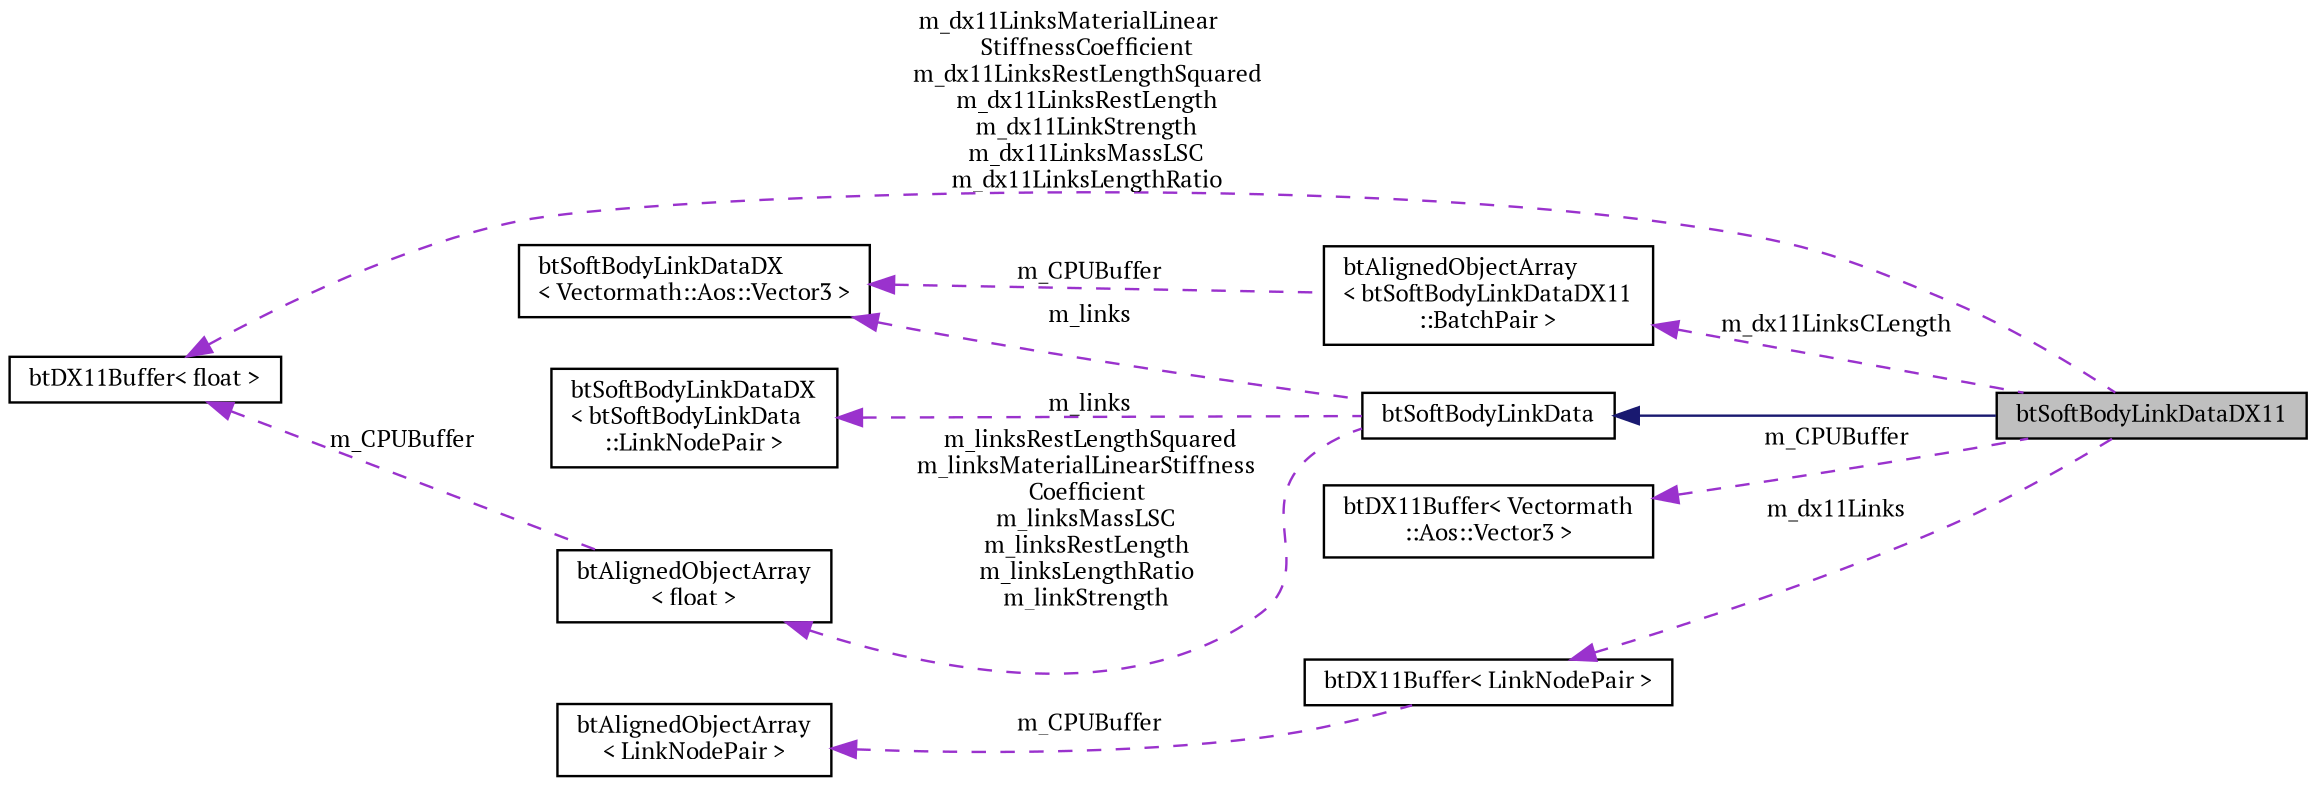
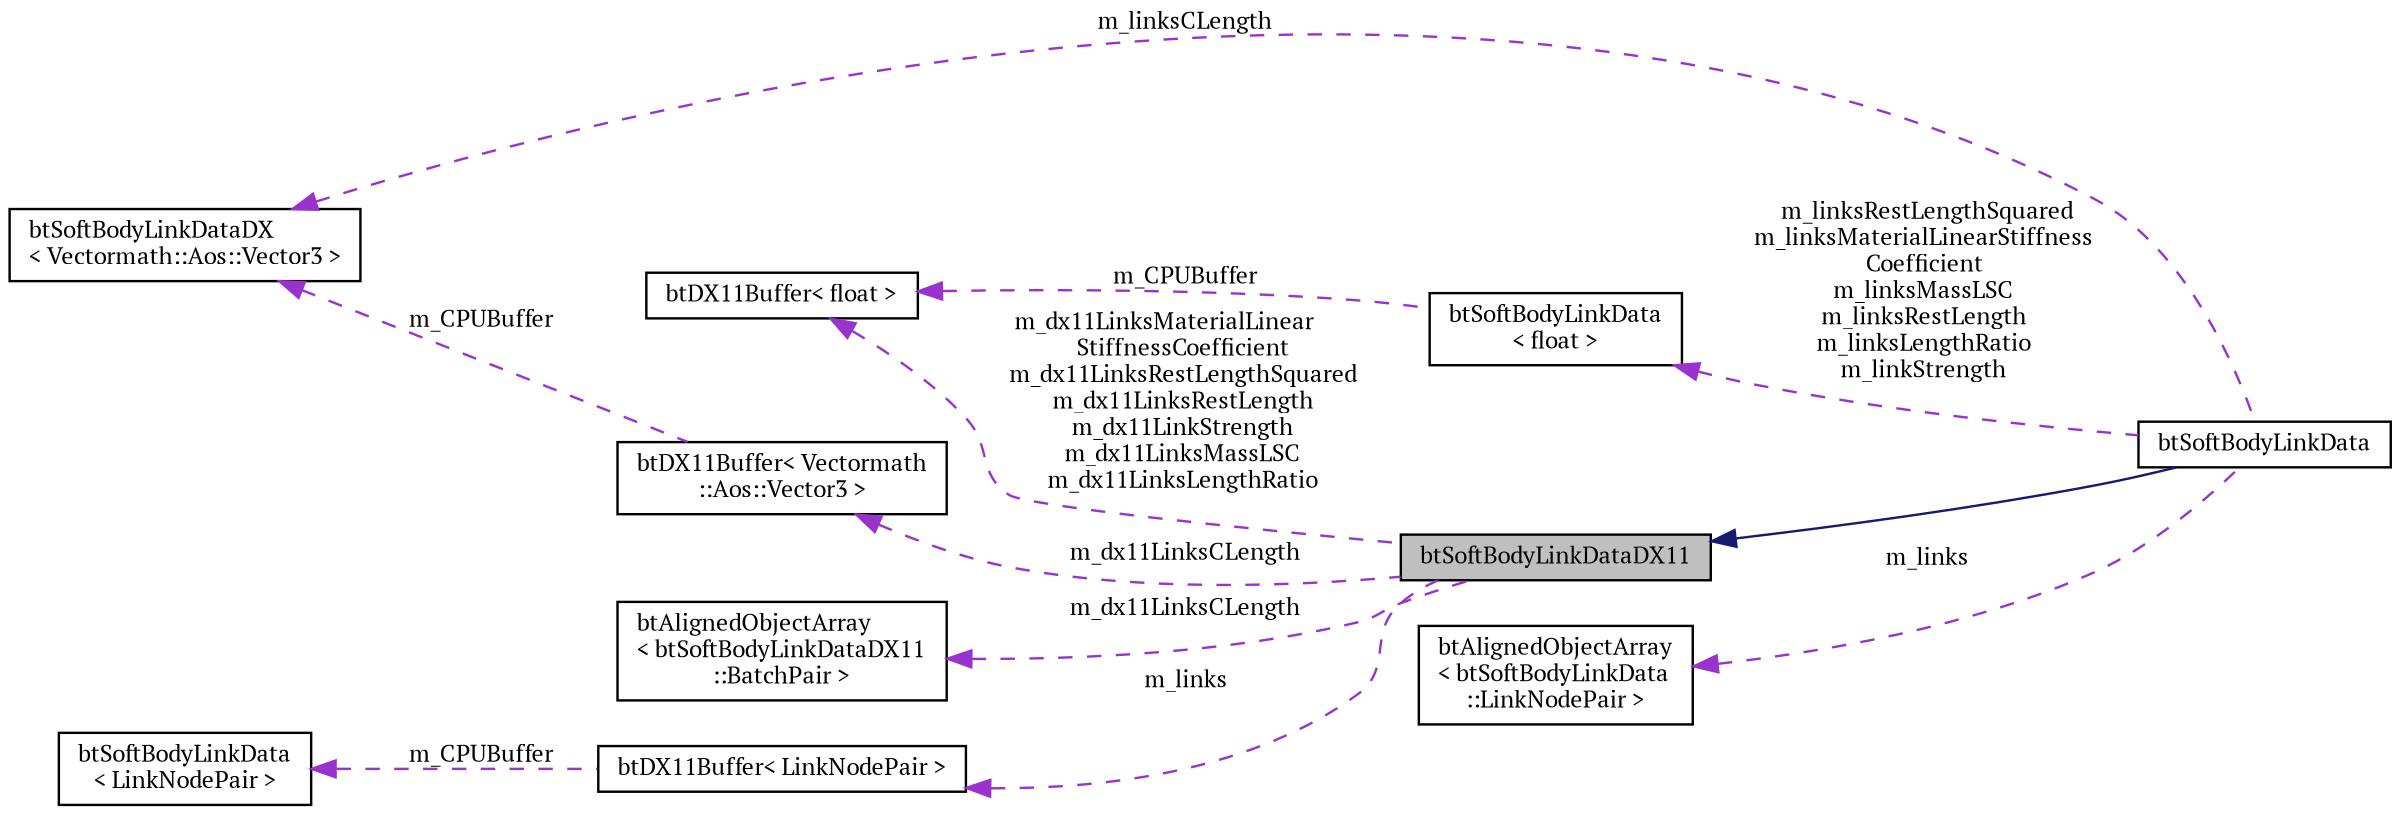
(1109, 289) -> (495, 366)
(1087, 316) -> (1183, 23)
(1817, 416) -> (1957, 509)
(694, 418) -> (1556, 675)
(1835, 439) -> (1183, 554)
(1835, 511) -> (1183, 681)
(694, 586) -> (1556, 329)
(694, 740) -> (185, 769)
